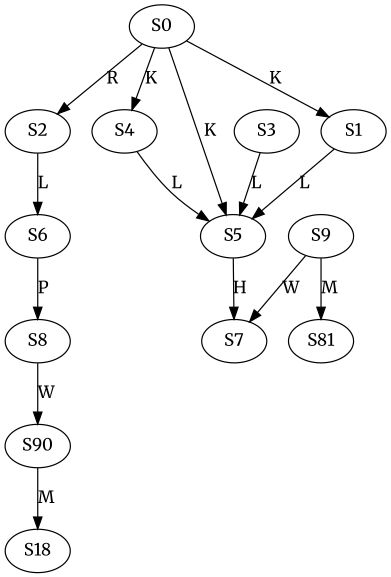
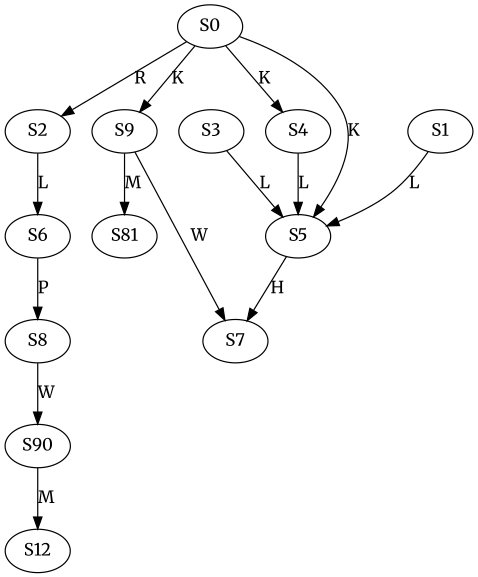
(252, 76) -> (171, 74)
(38, 551) -> (38, 551)
